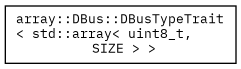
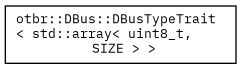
(121, 35) -> (121, 35)
